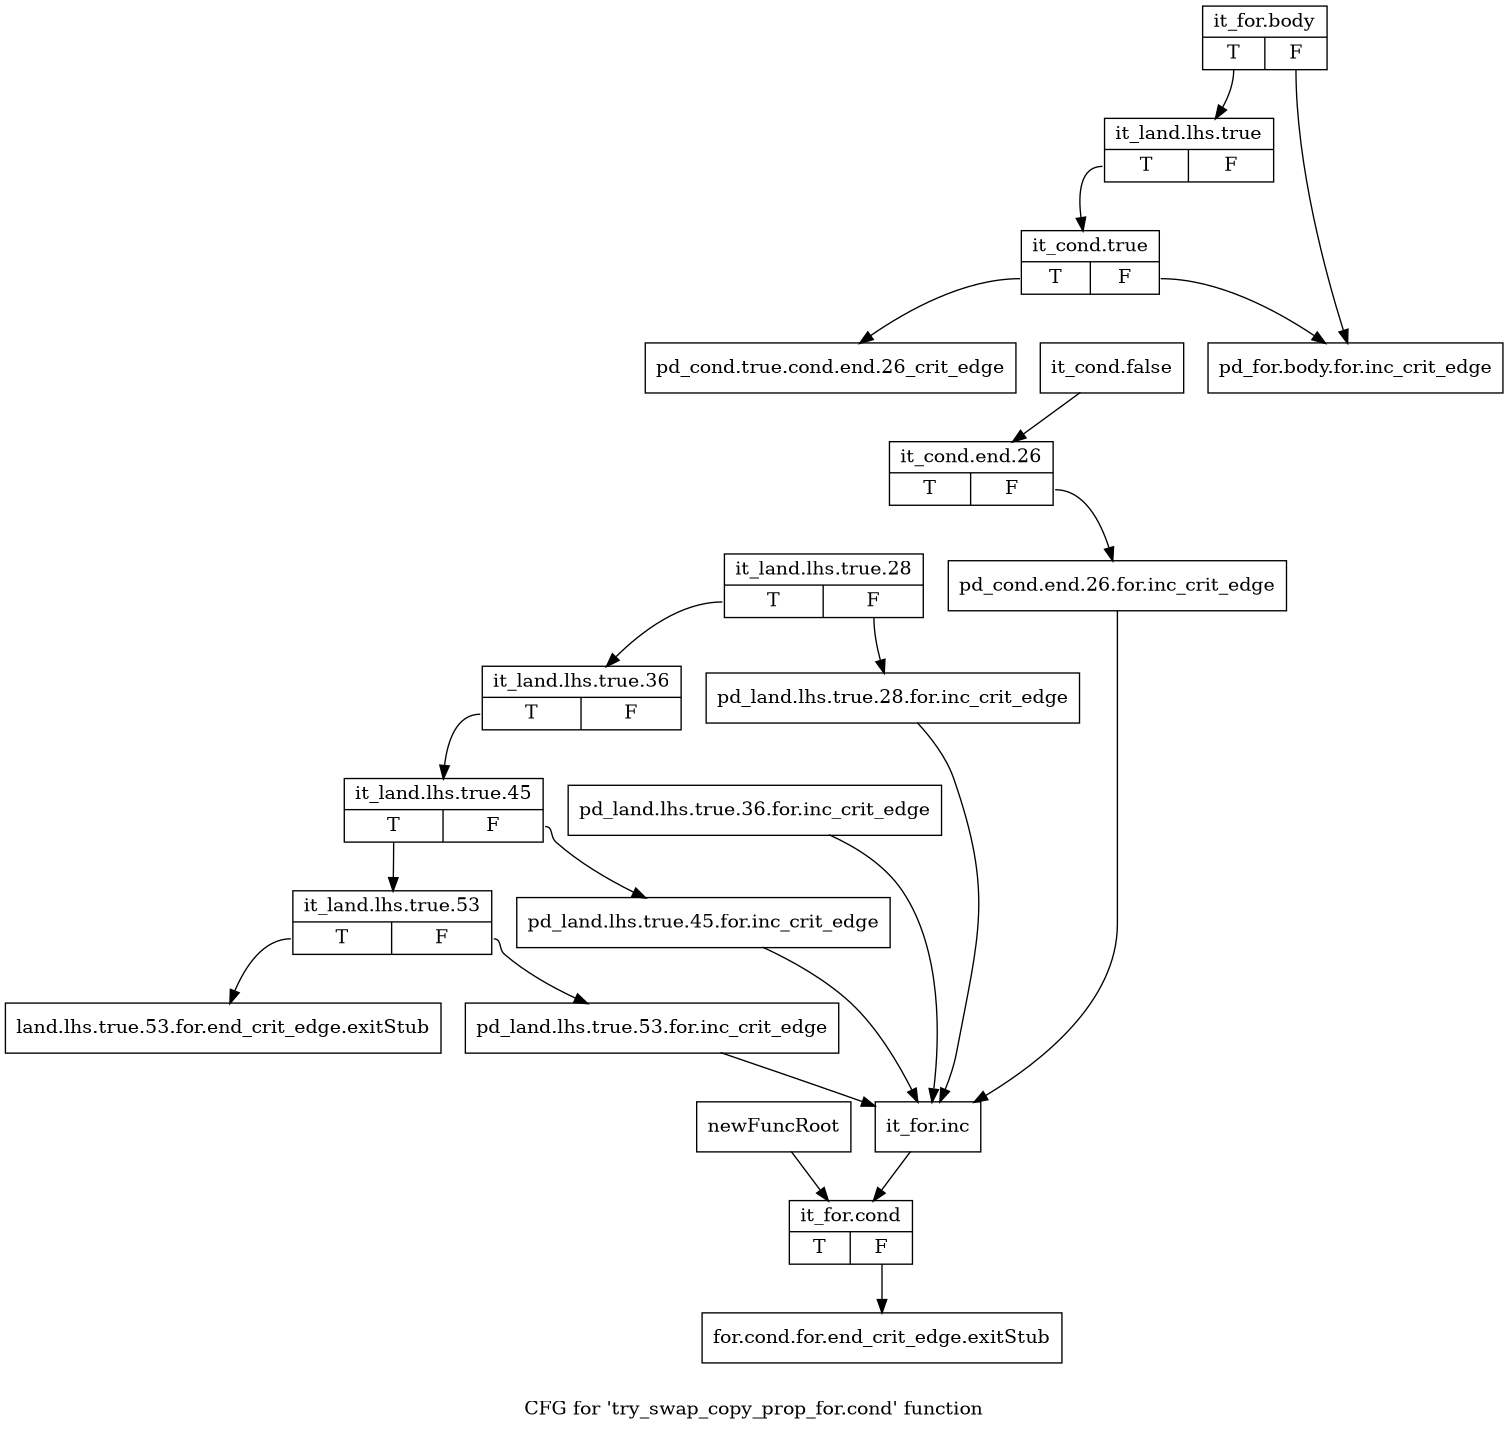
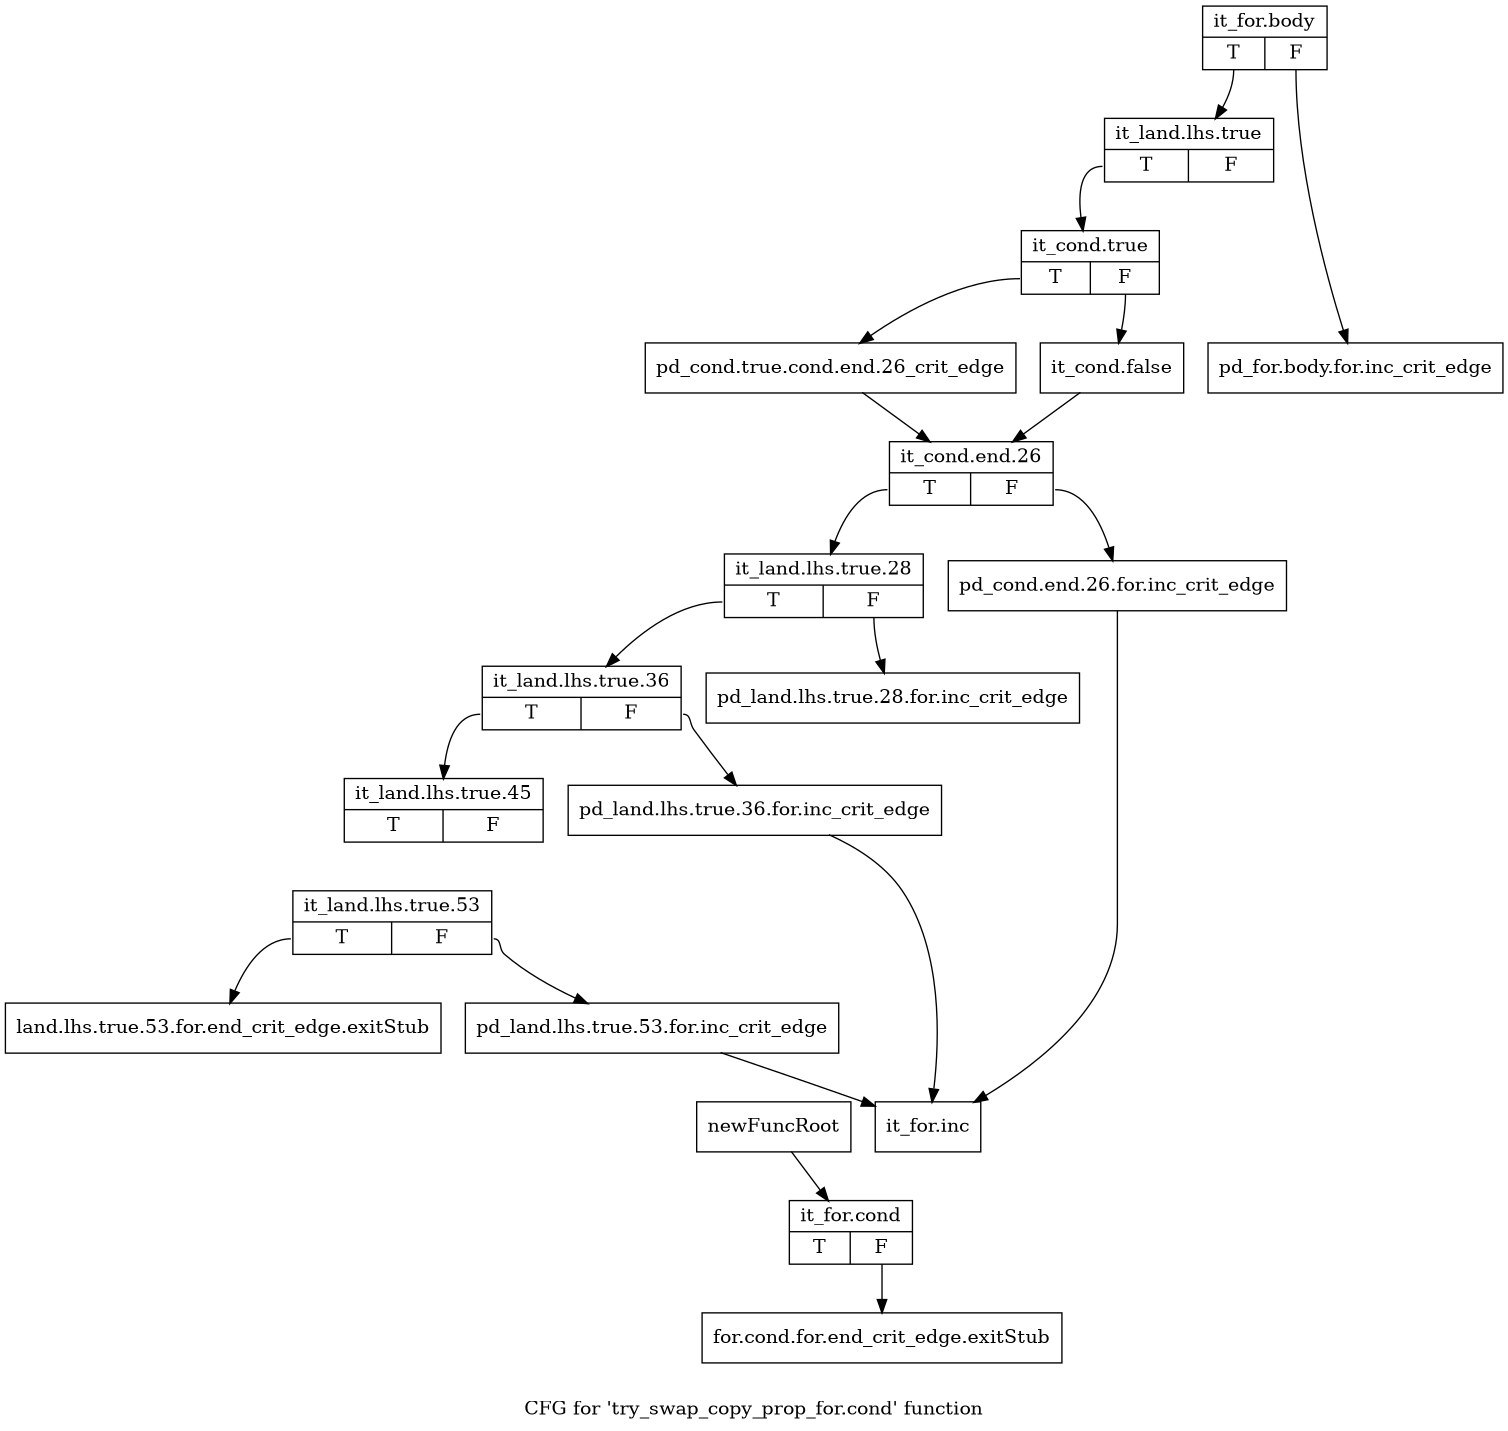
(1241, 296) -> (1124, 312)
none -> (891, 413)
none -> (854, 507)
none -> (705, 744)
(394, 860) -> none
(978, 901) -> none
(703, 923) -> none
(896, 1171) -> none
